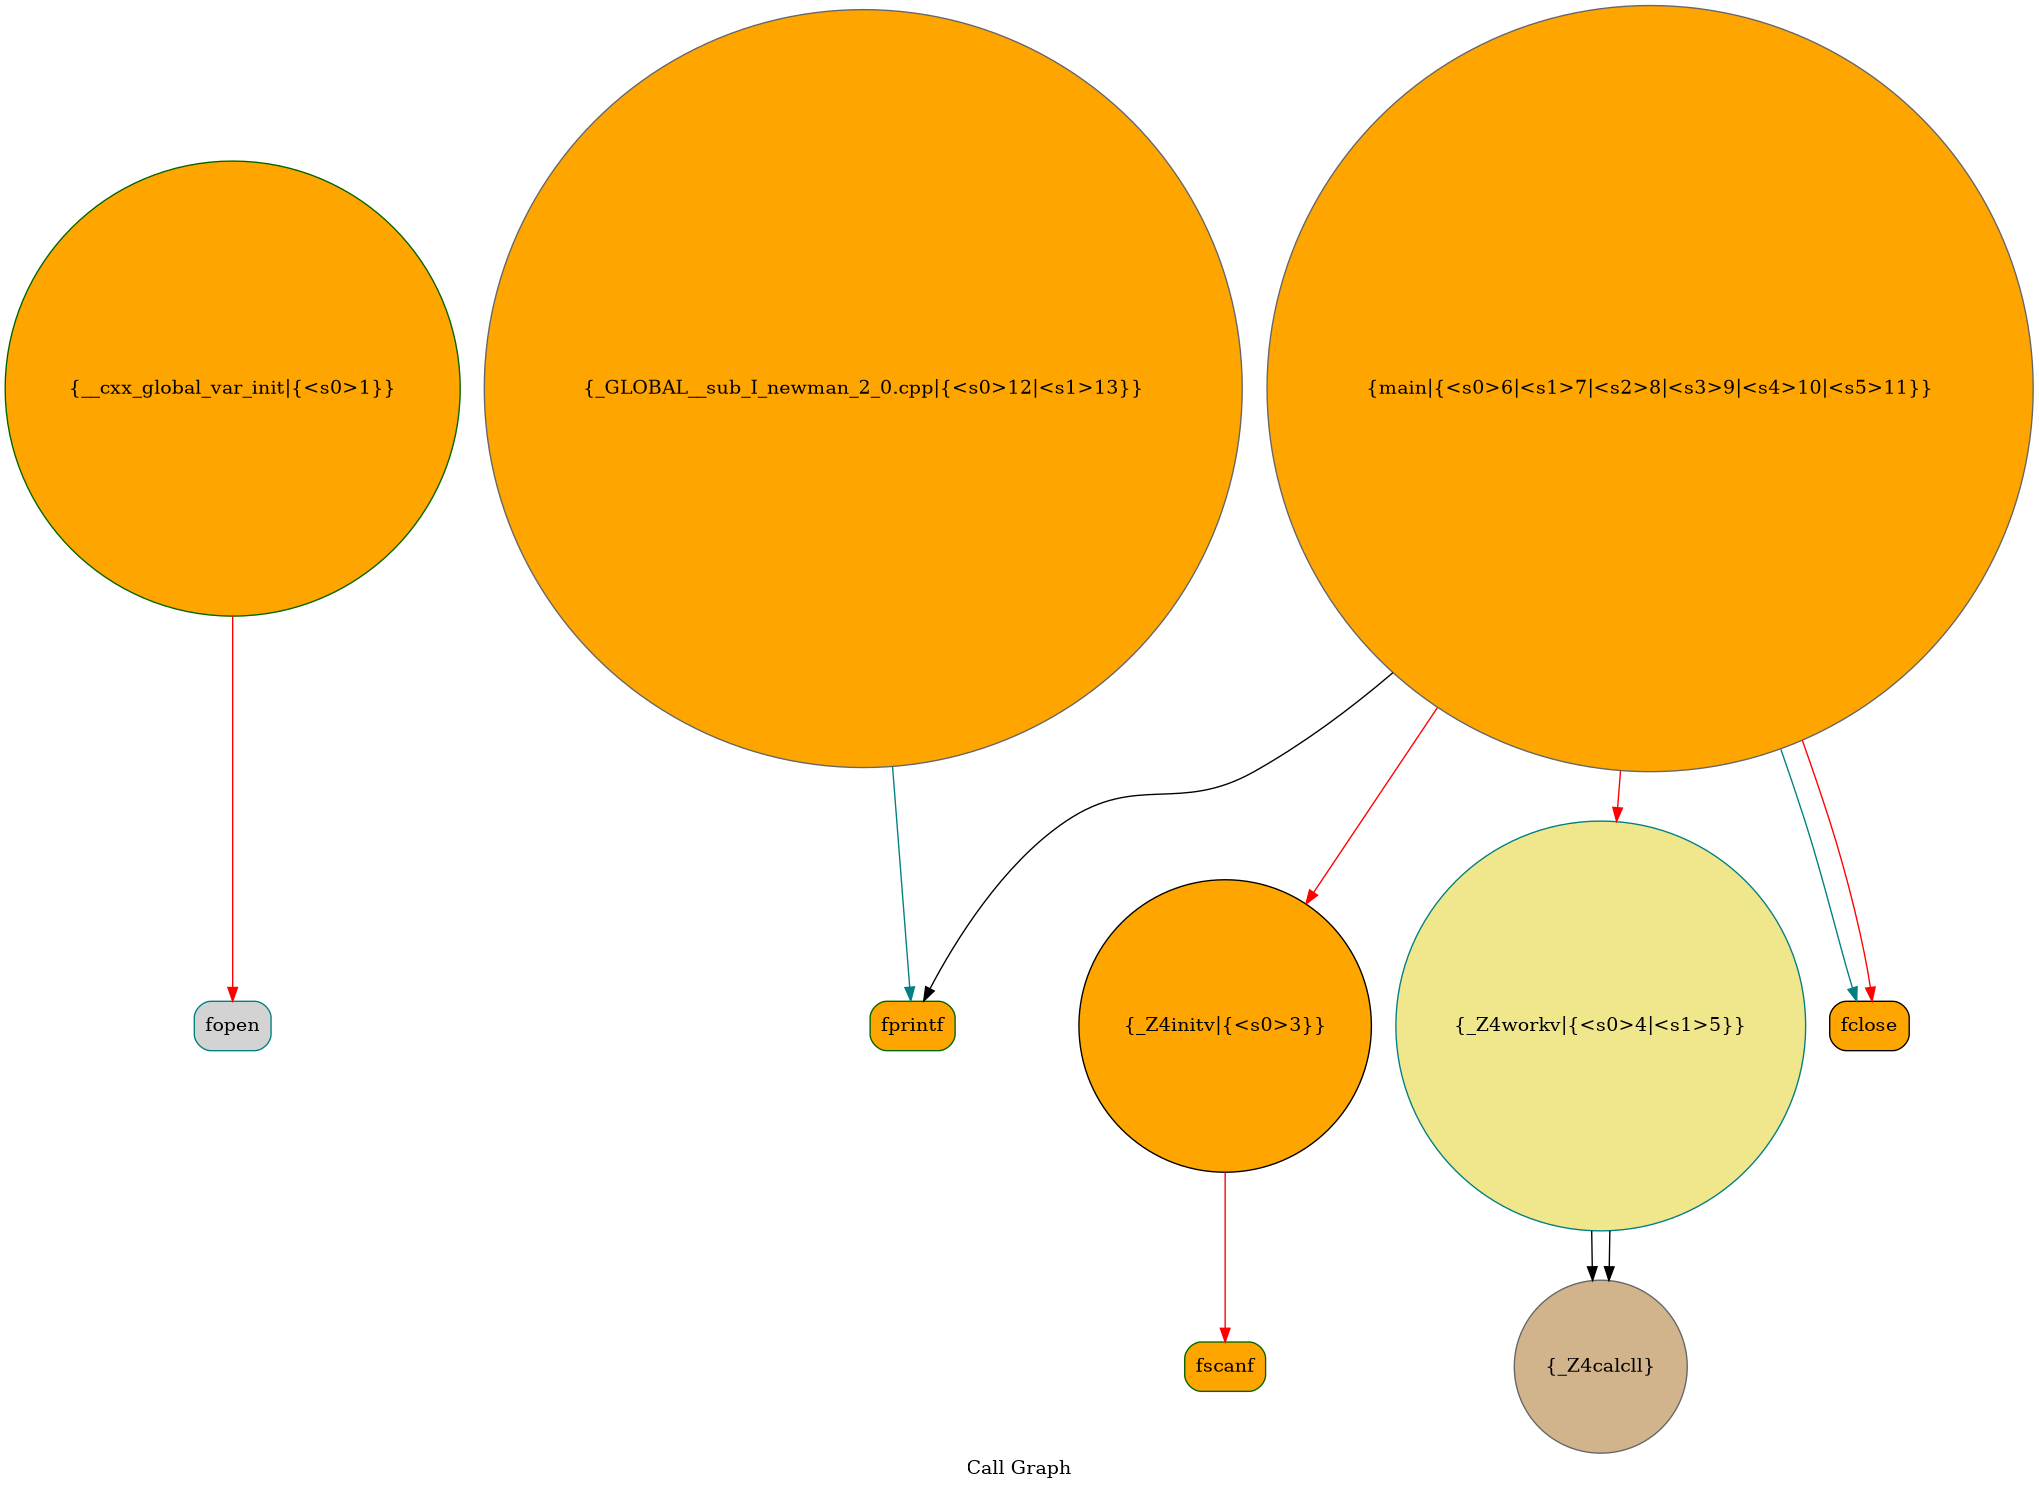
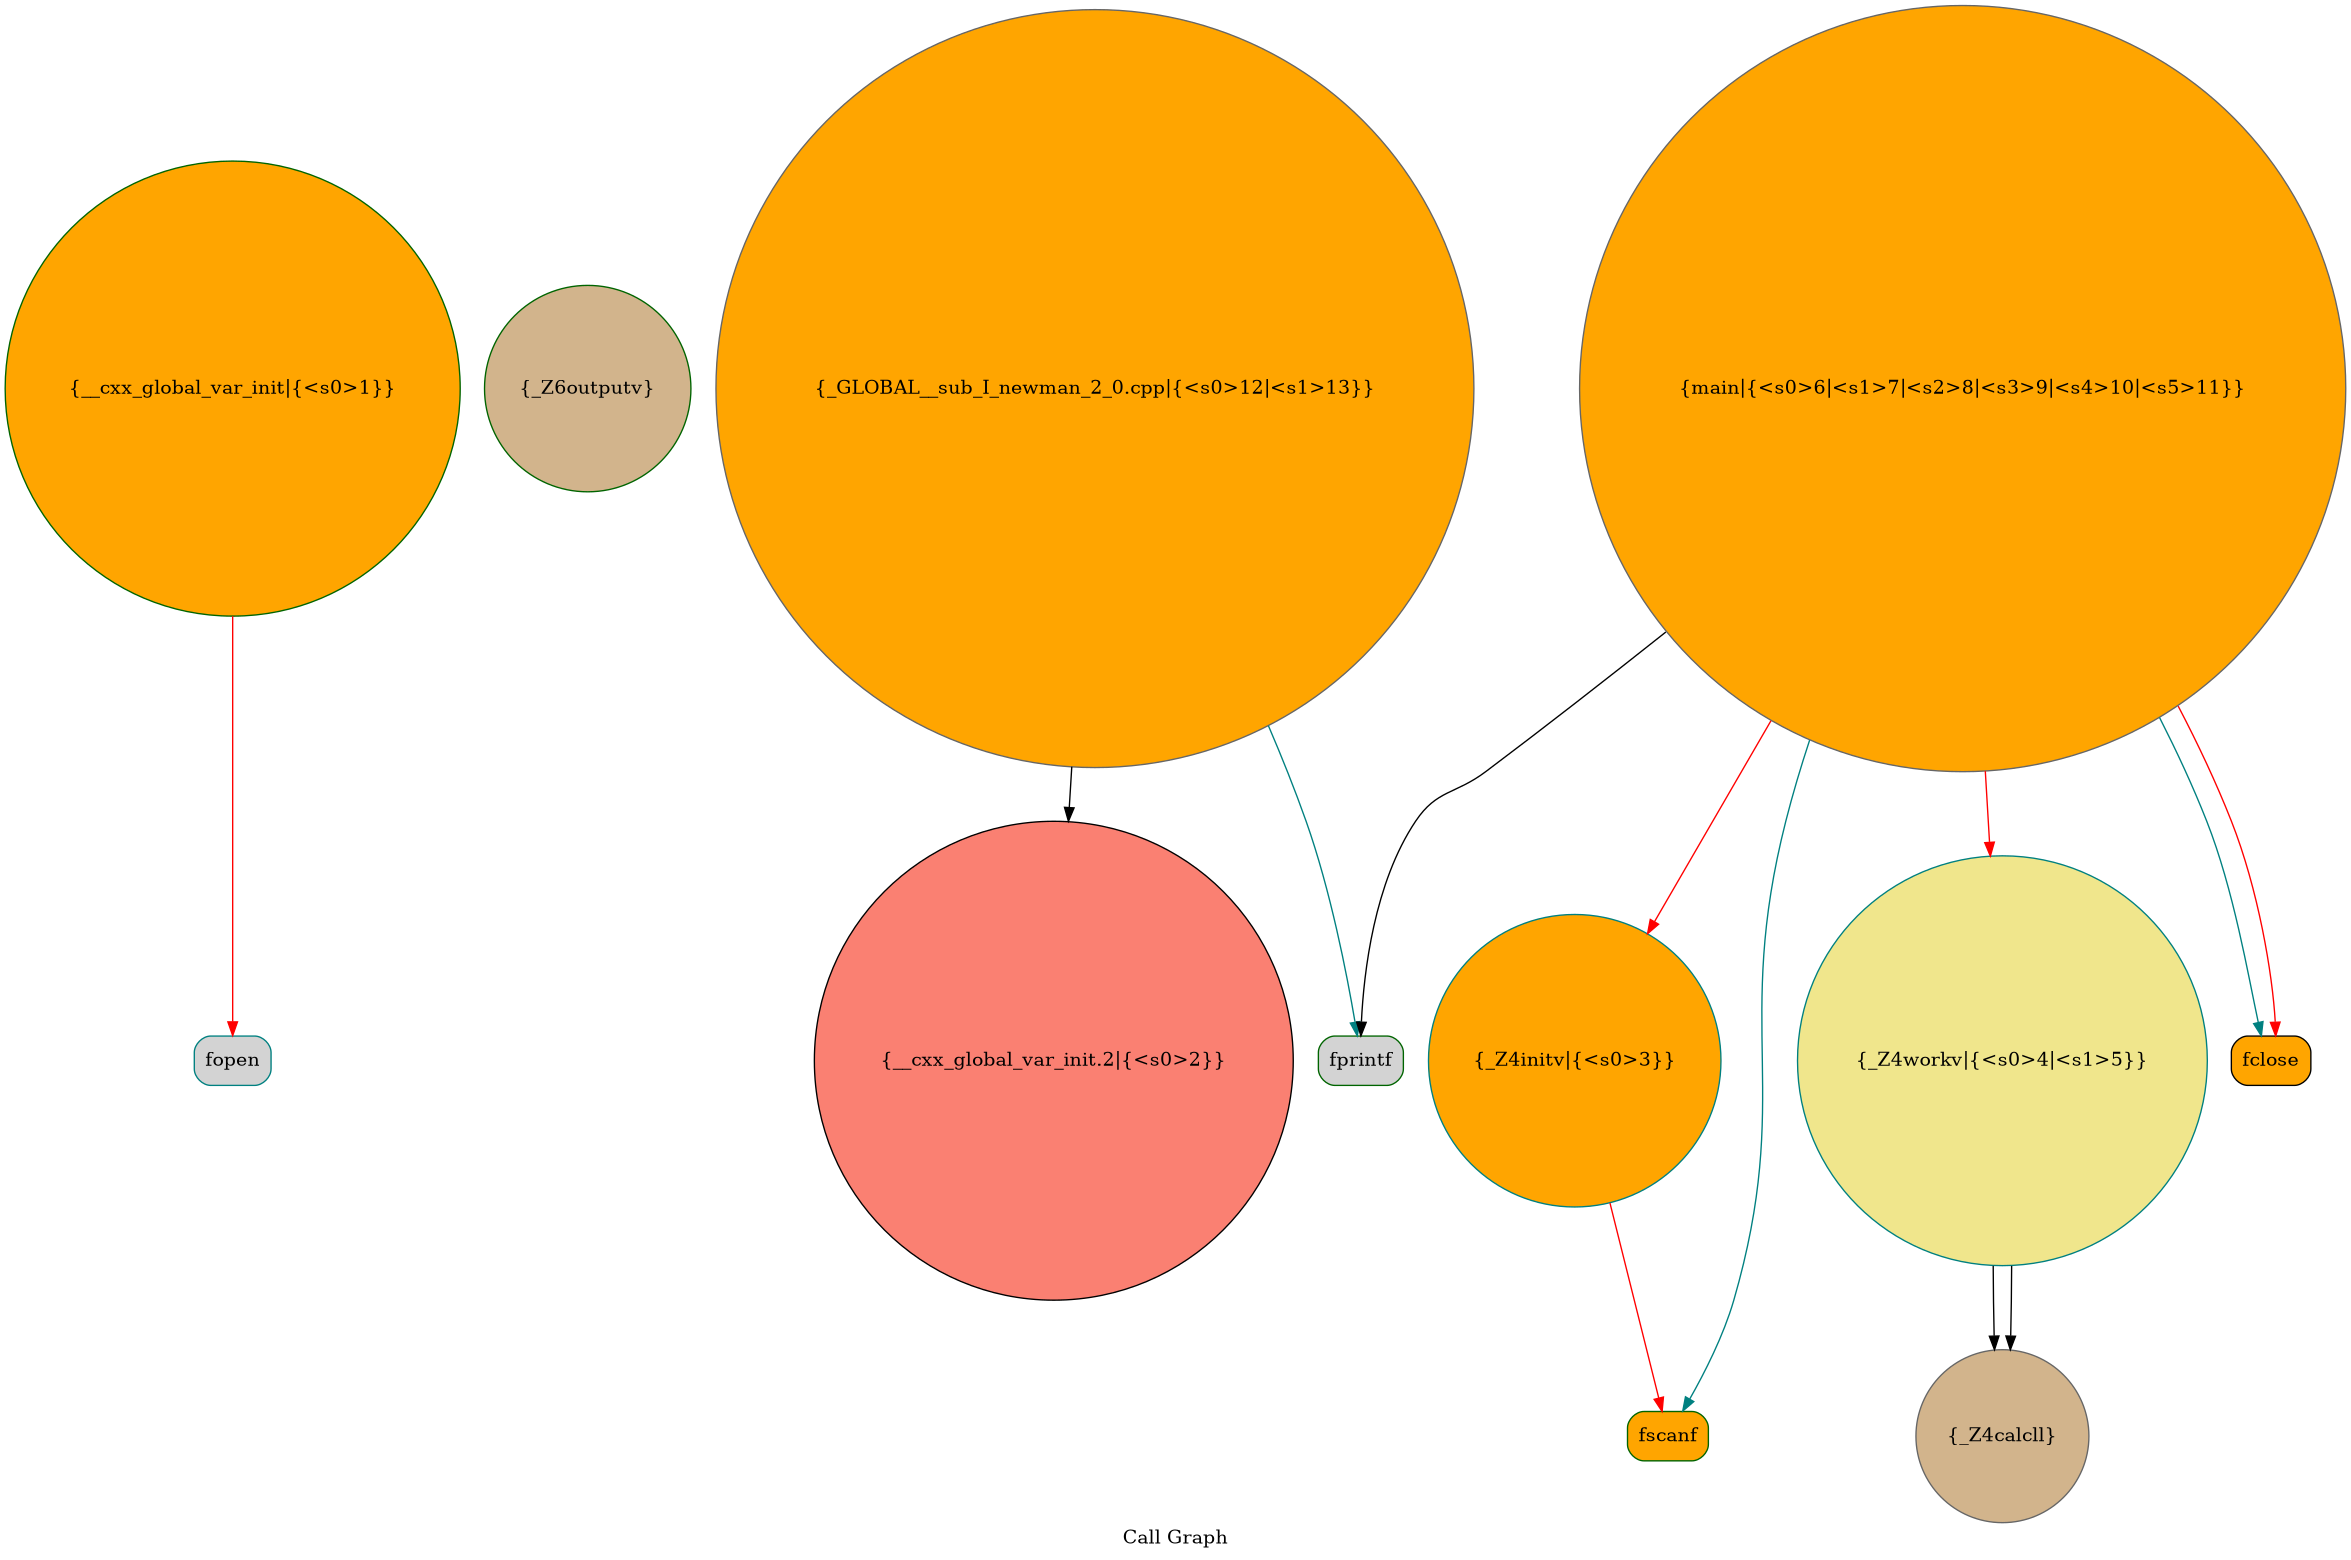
none -> (588, 389)
(913, 1026) -> (1361, 1061)
(1225, 1026) -> (1575, 1061)
none -> (1054, 1061)
none -> (1762, 1073)
